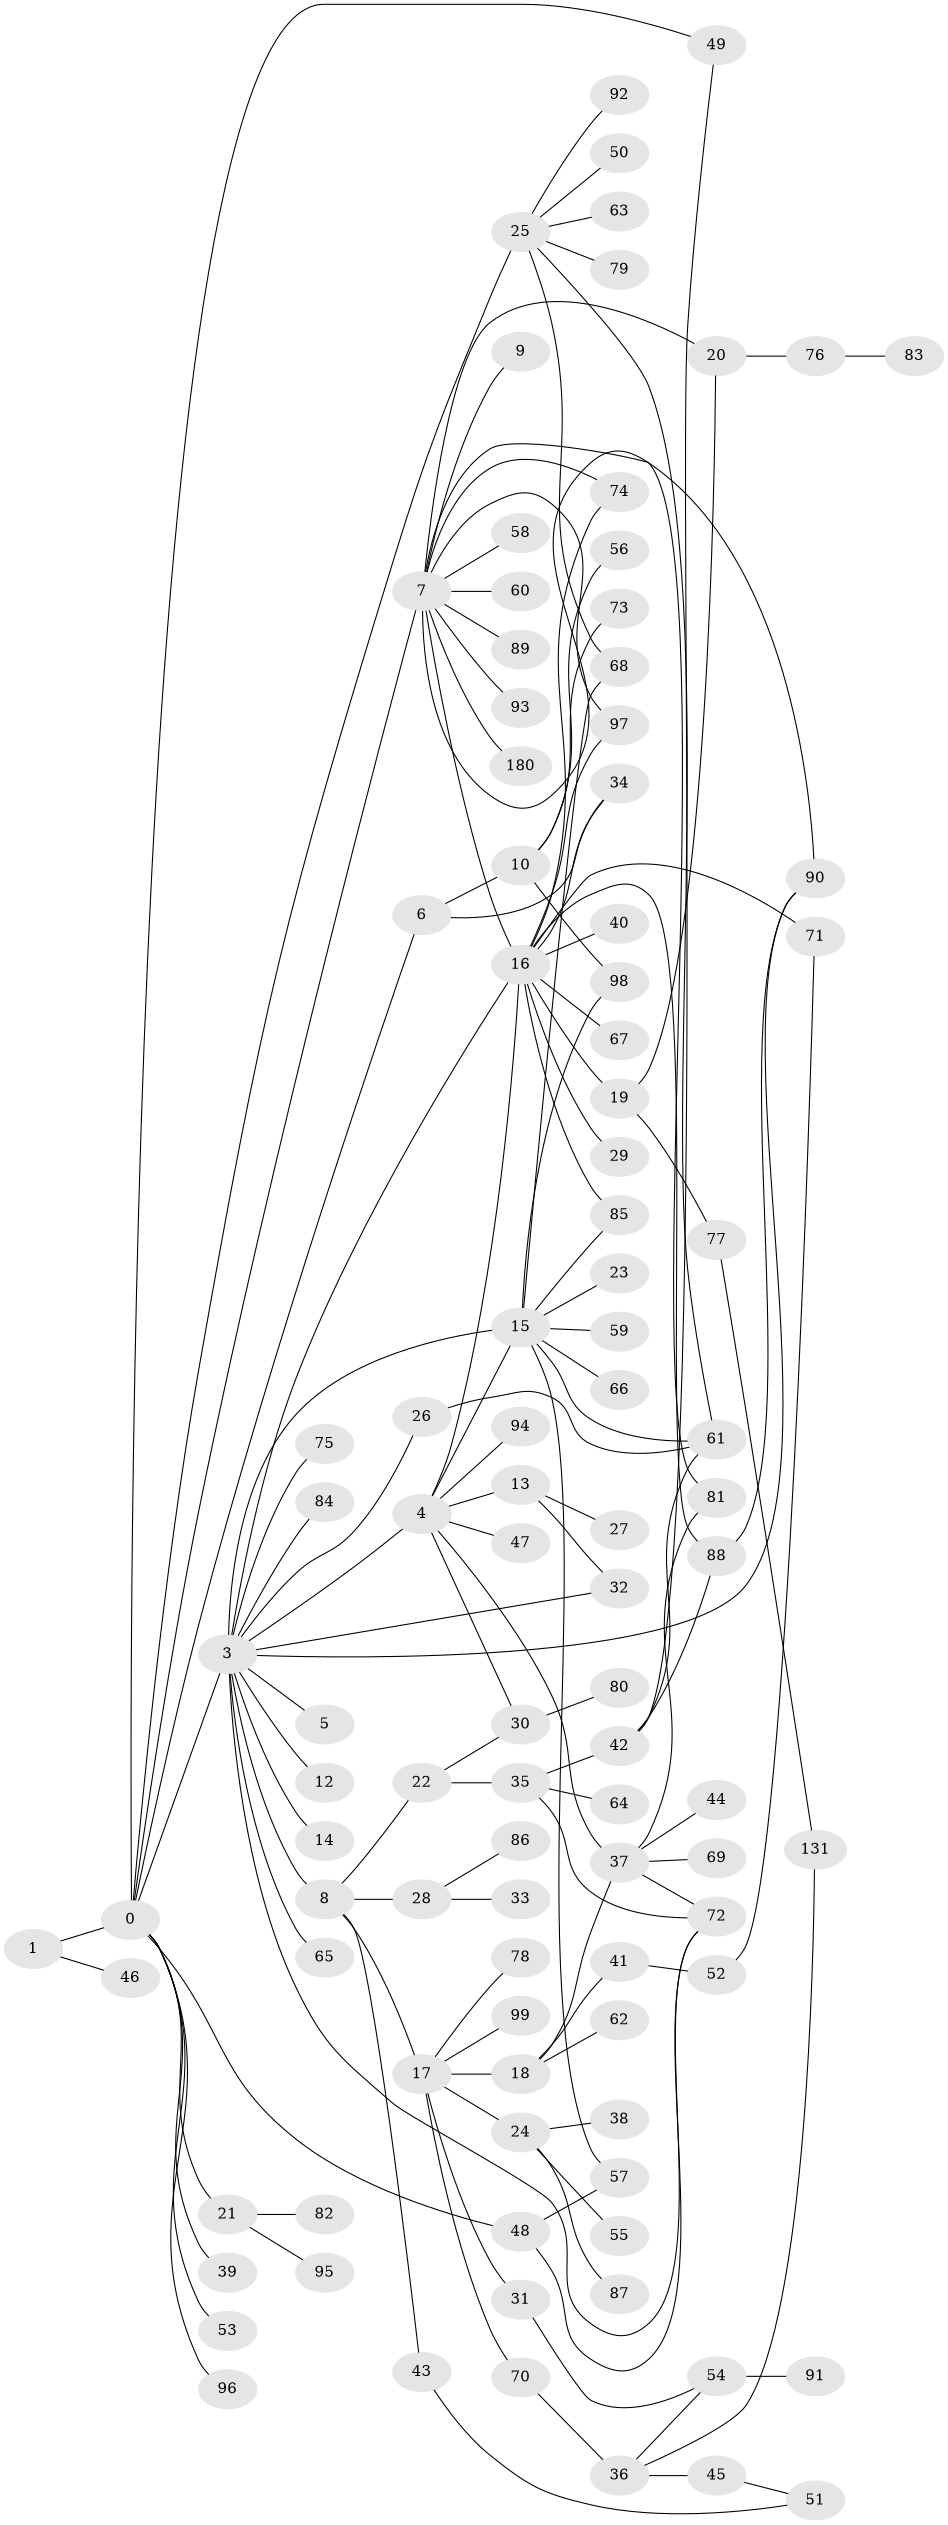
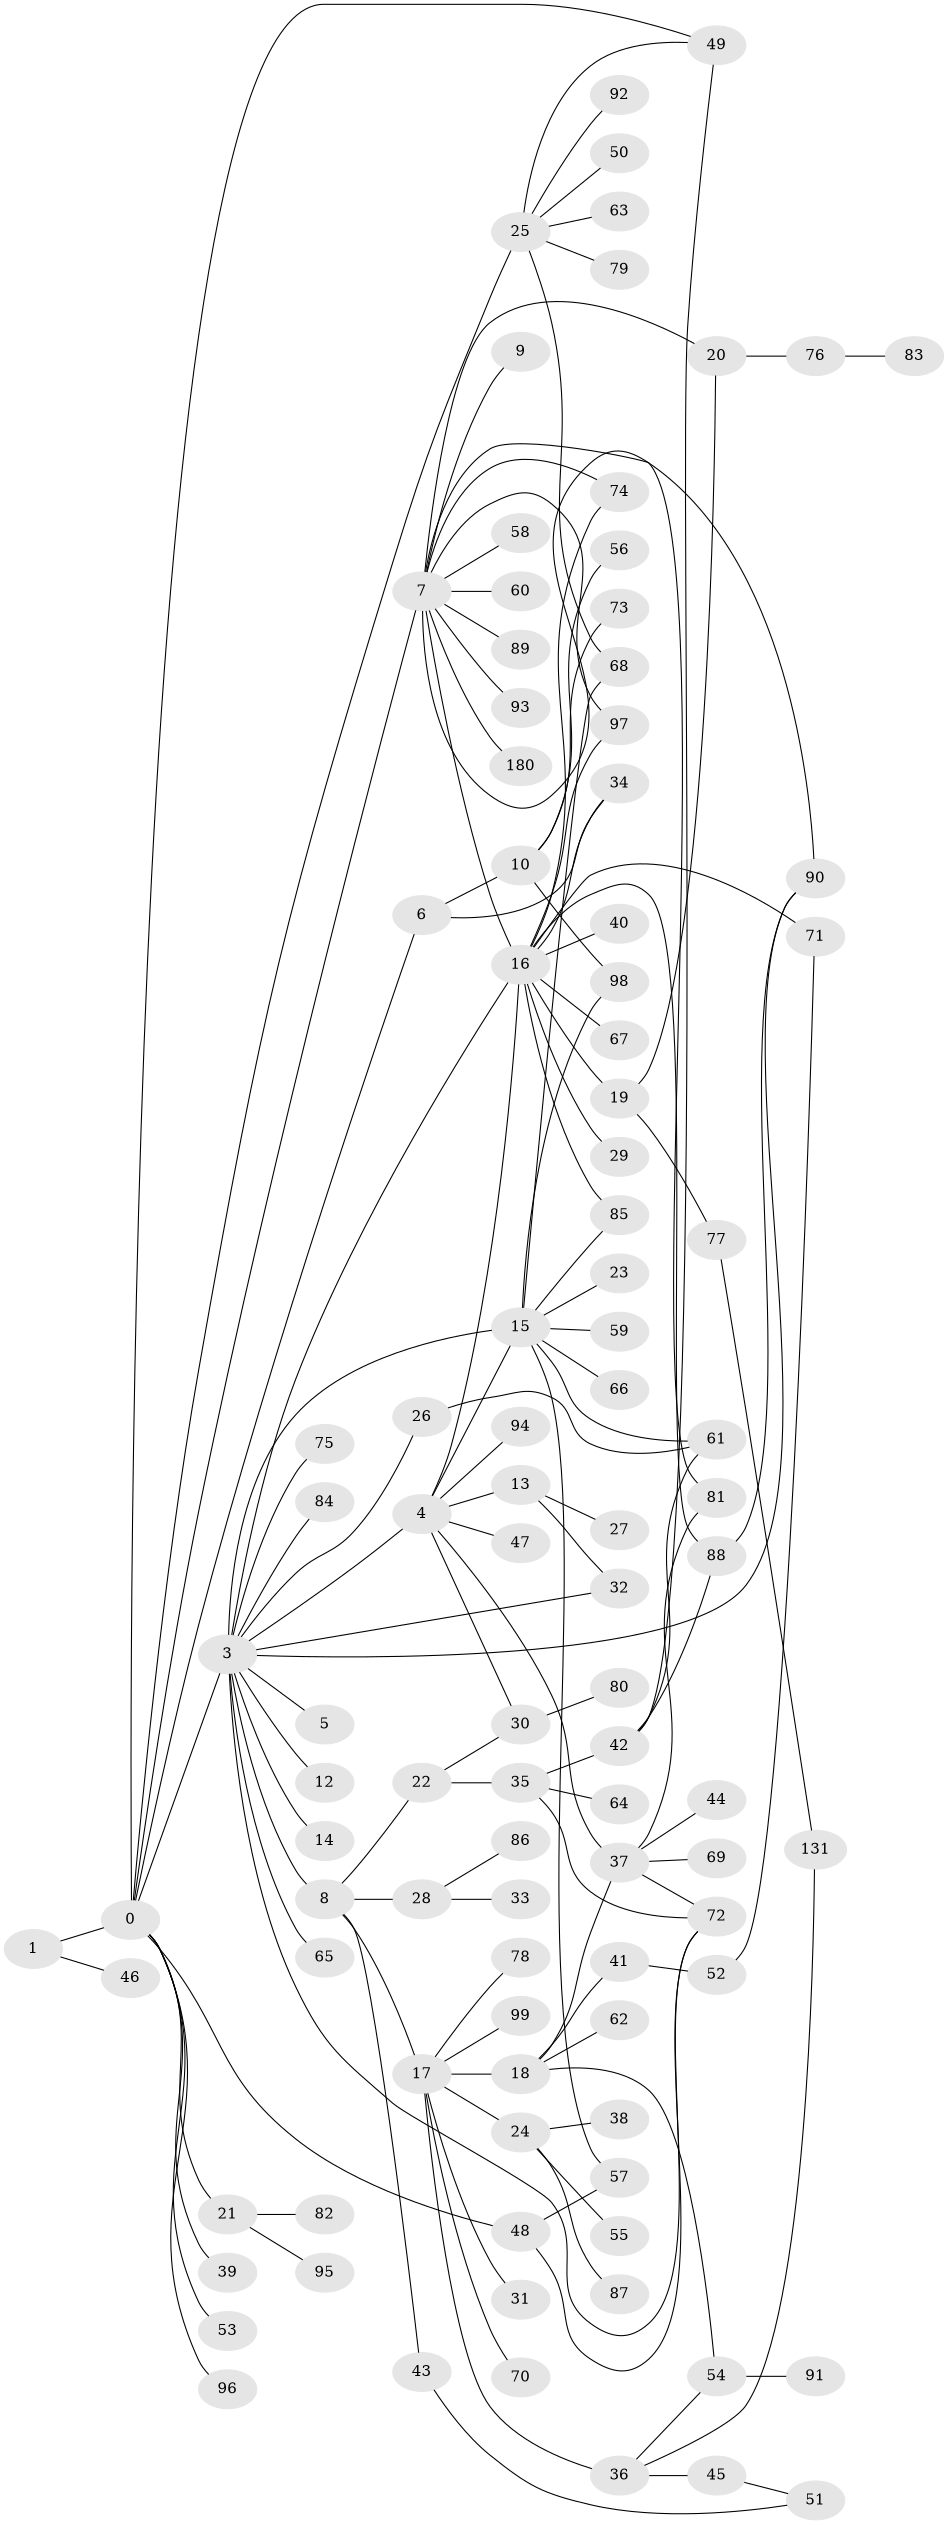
(674, 510) -> (569, 89)
(594, 2401) -> (688, 2187)
(570, 2427) -> (457, 2312)
